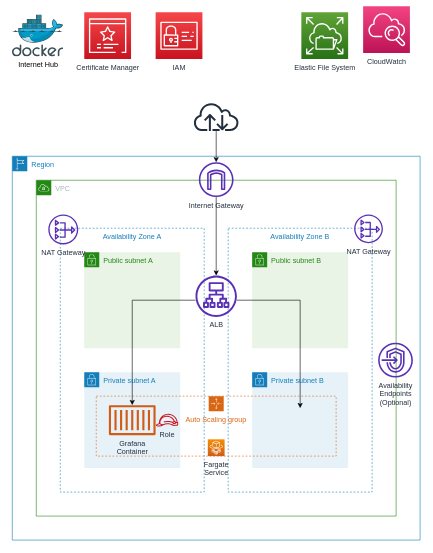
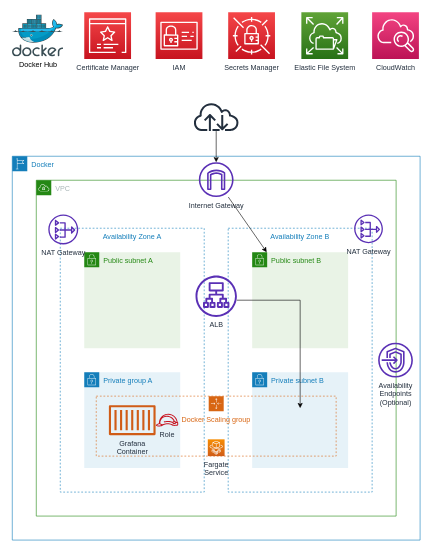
(387, 30) -> (396, 36)
none -> (252, 36)
(38, 65) -> (38, 65)
(43, 165) -> (44, 165)
(216, 270) -> (247, 224)
(132, 381) -> none
(133, 381) -> (131, 381)
(216, 420) -> (216, 420)
